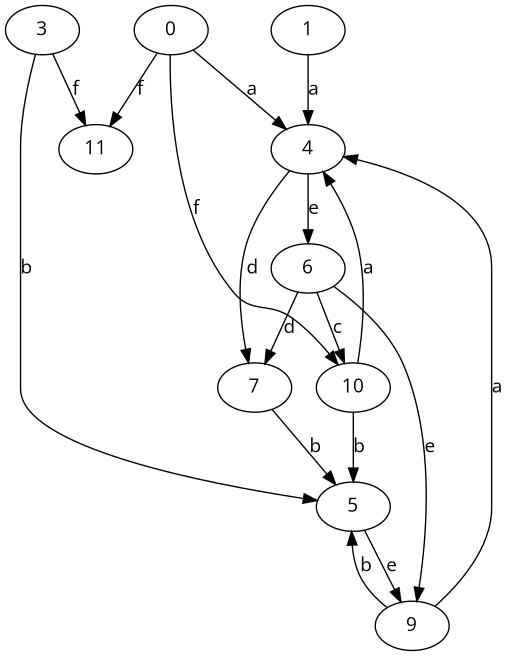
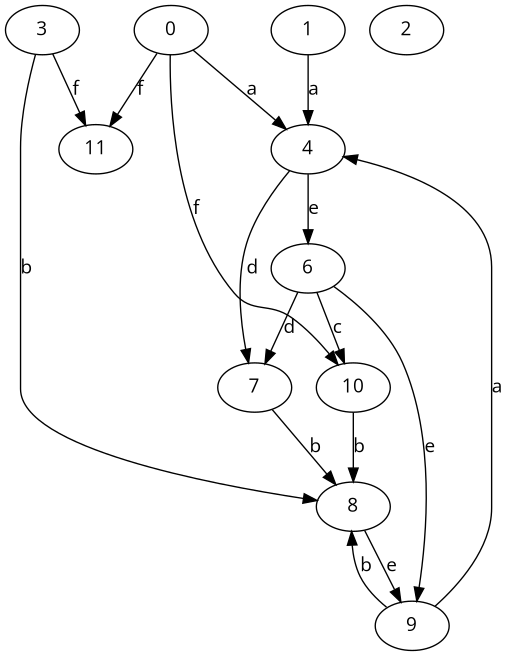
none -> (407, 30)
(362, 270) -> none
(353, 507) -> (353, 507)
